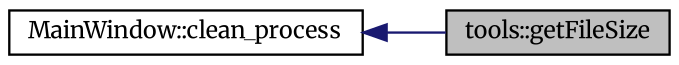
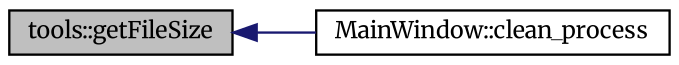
(416, 33) -> (286, 33)
